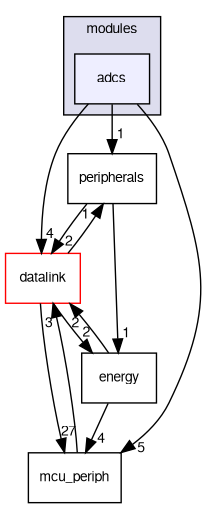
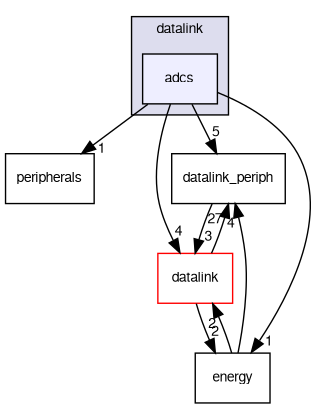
(112, 30) -> (180, 30)
(73, 222) -> none
(82, 235) -> none
(115, 271) -> (310, 200)
(75, 478) -> (228, 179)
